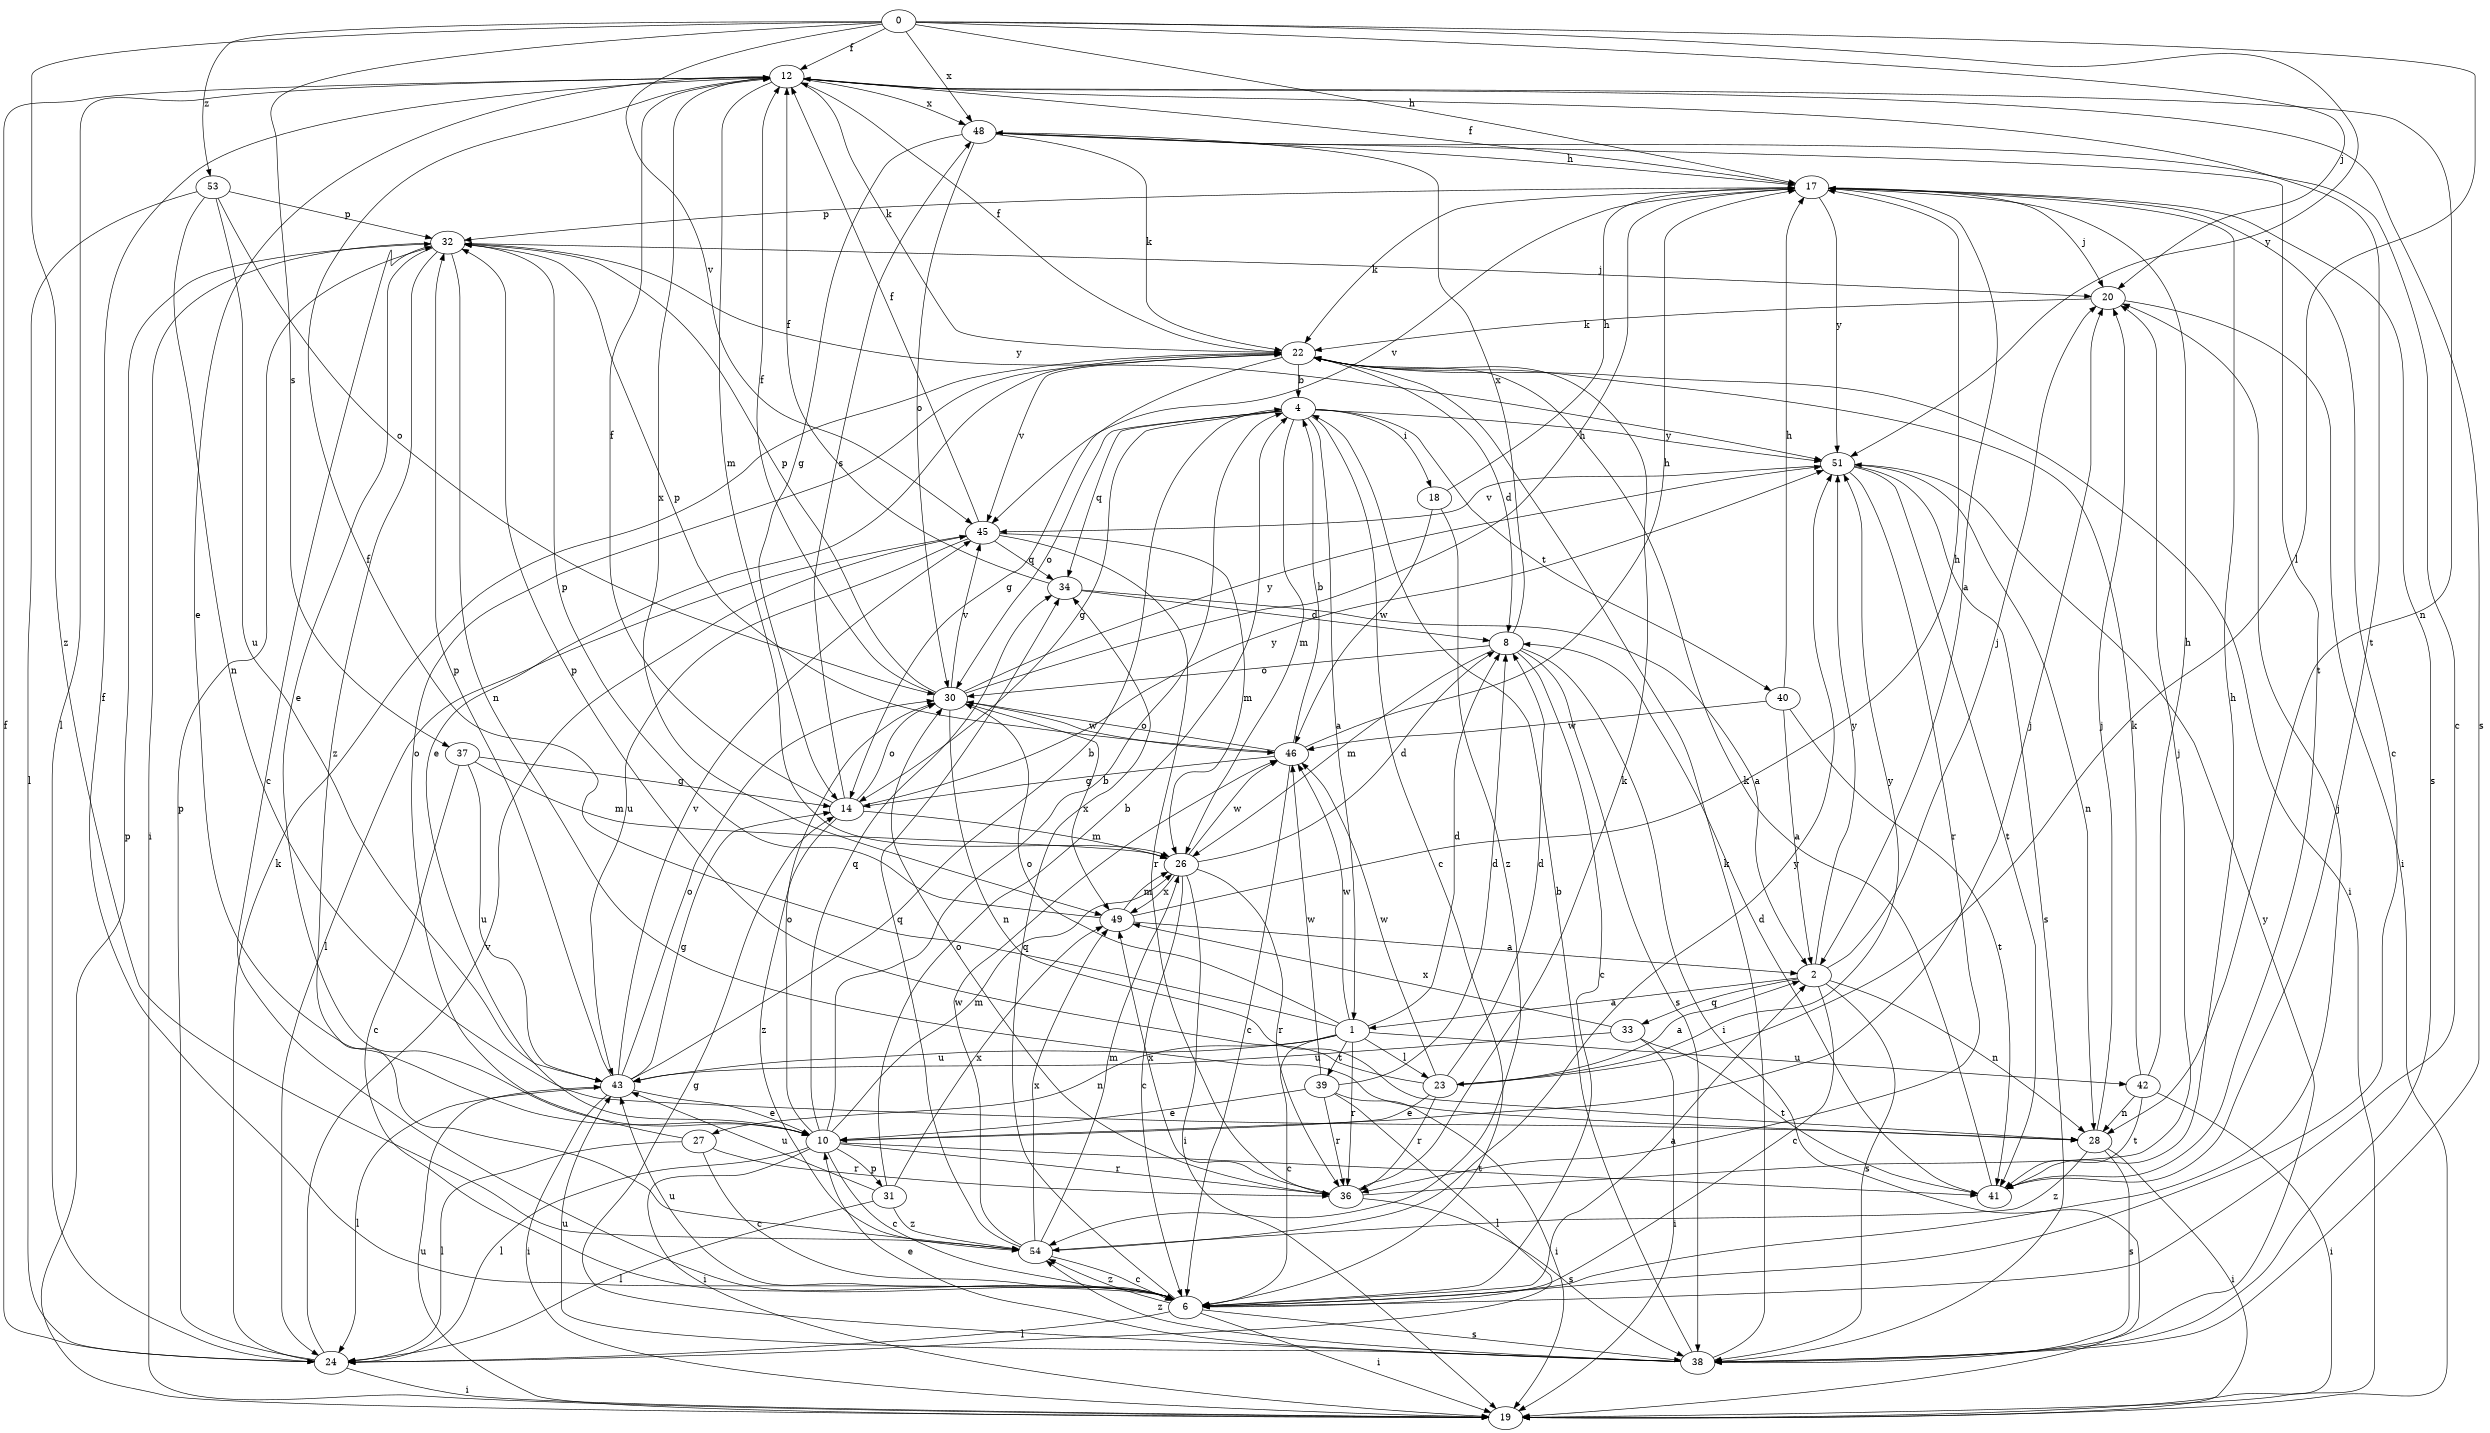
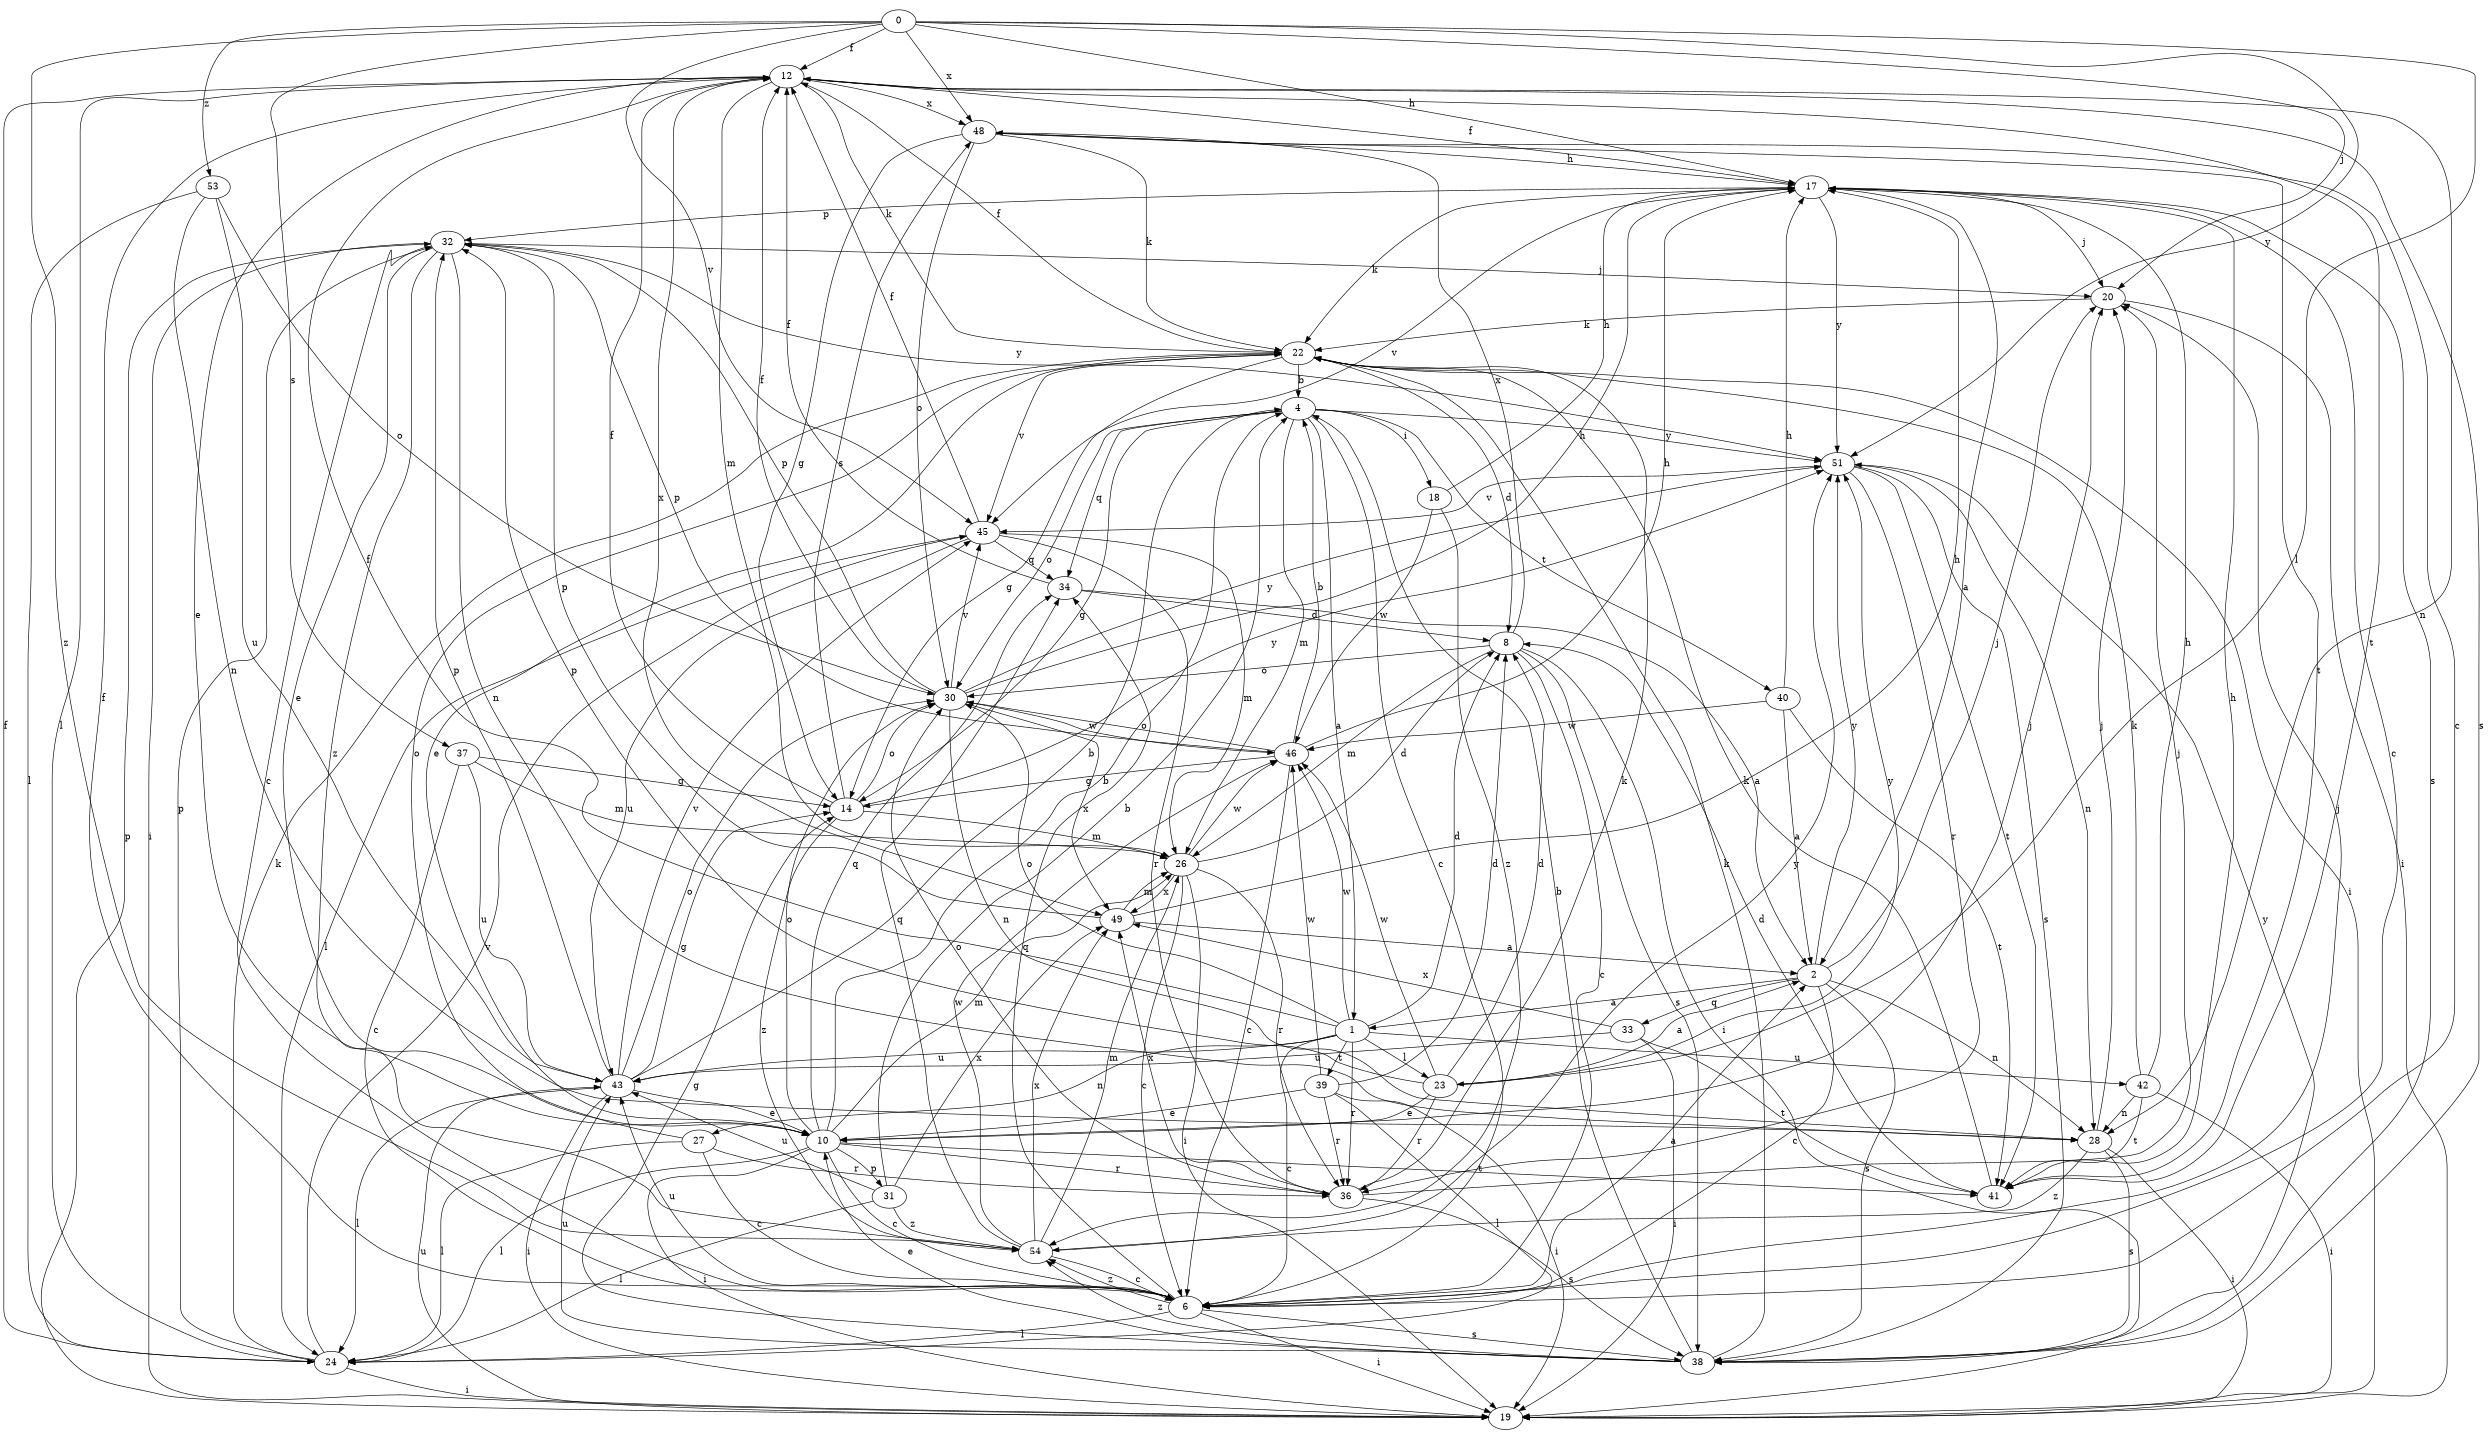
(327, 214) -> none
